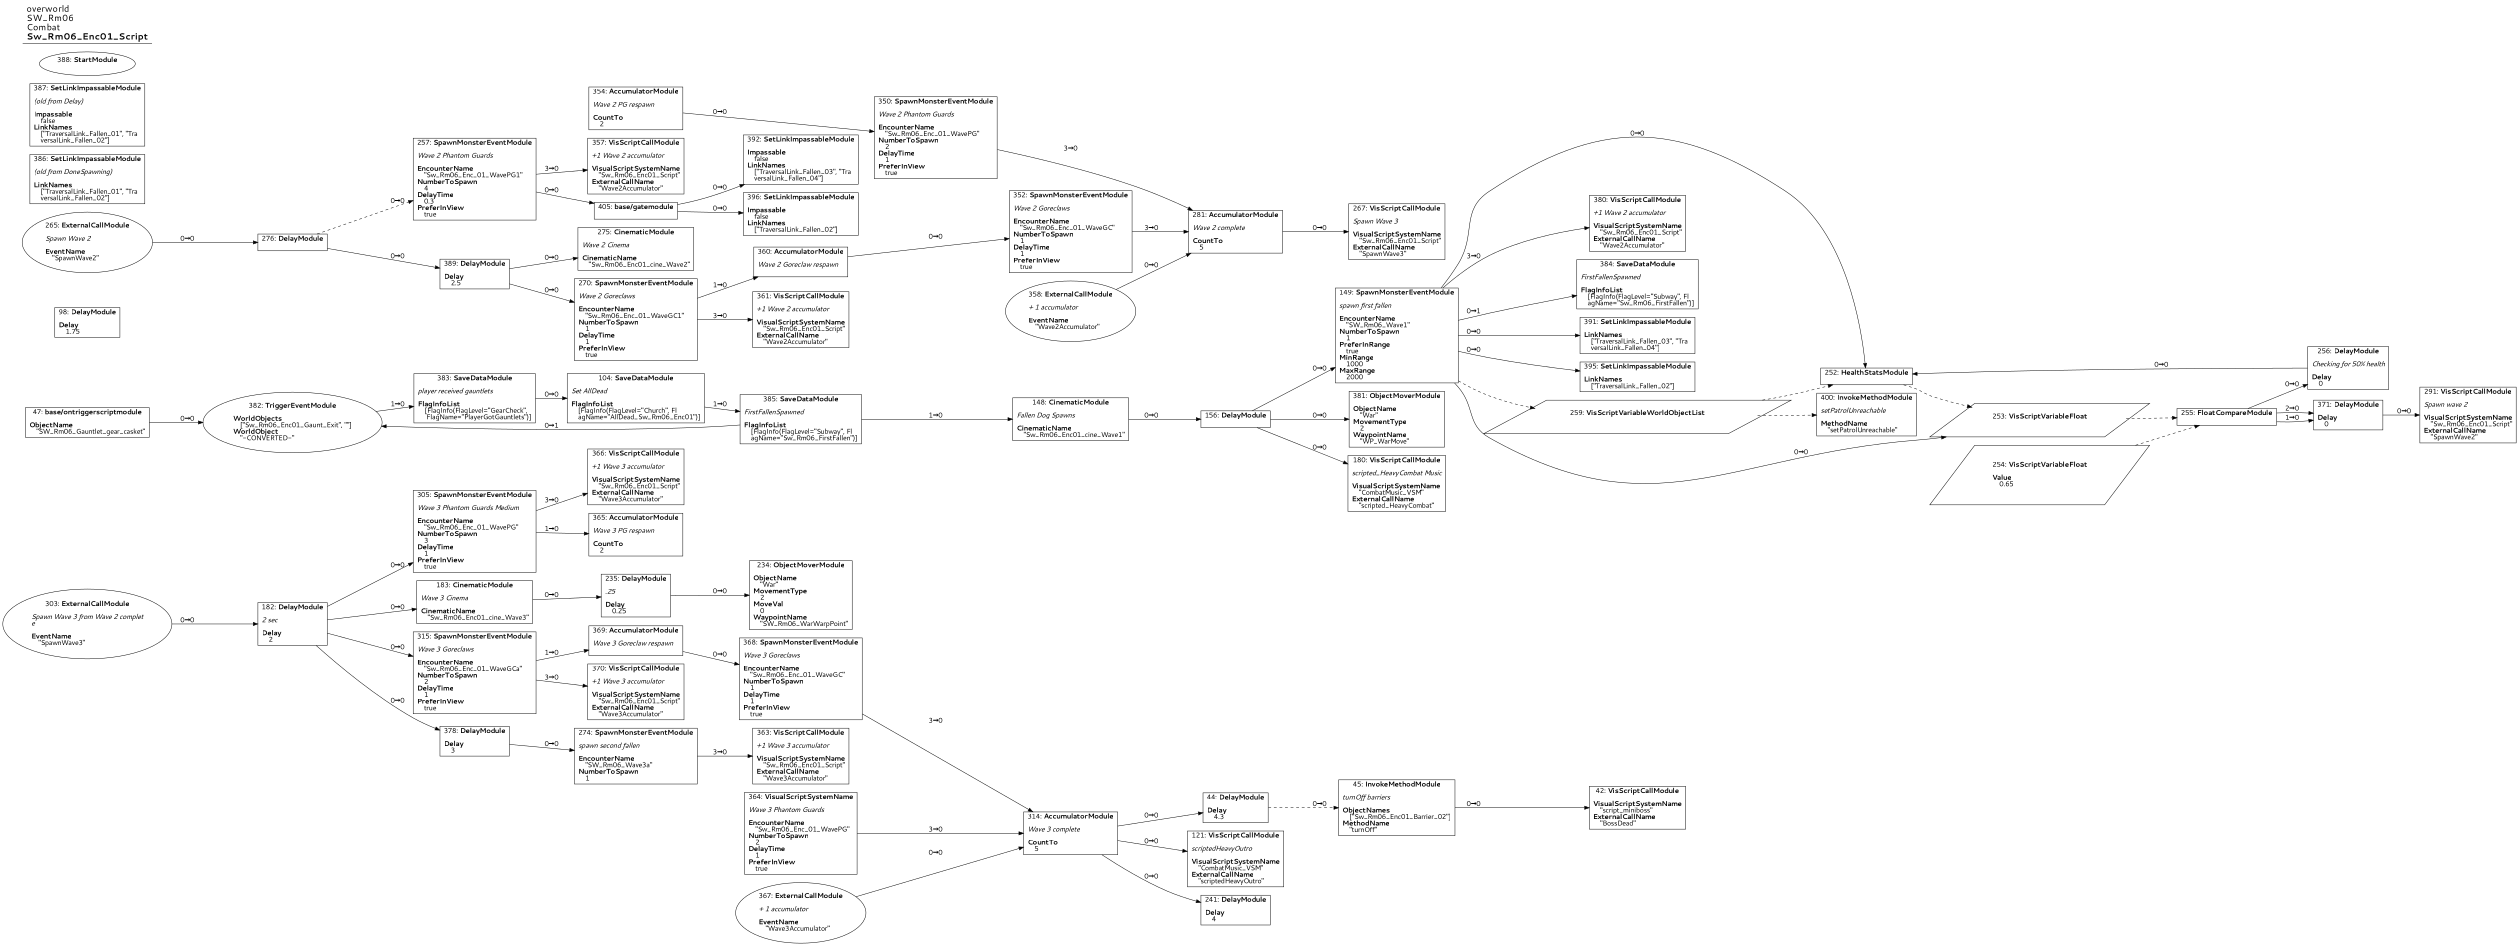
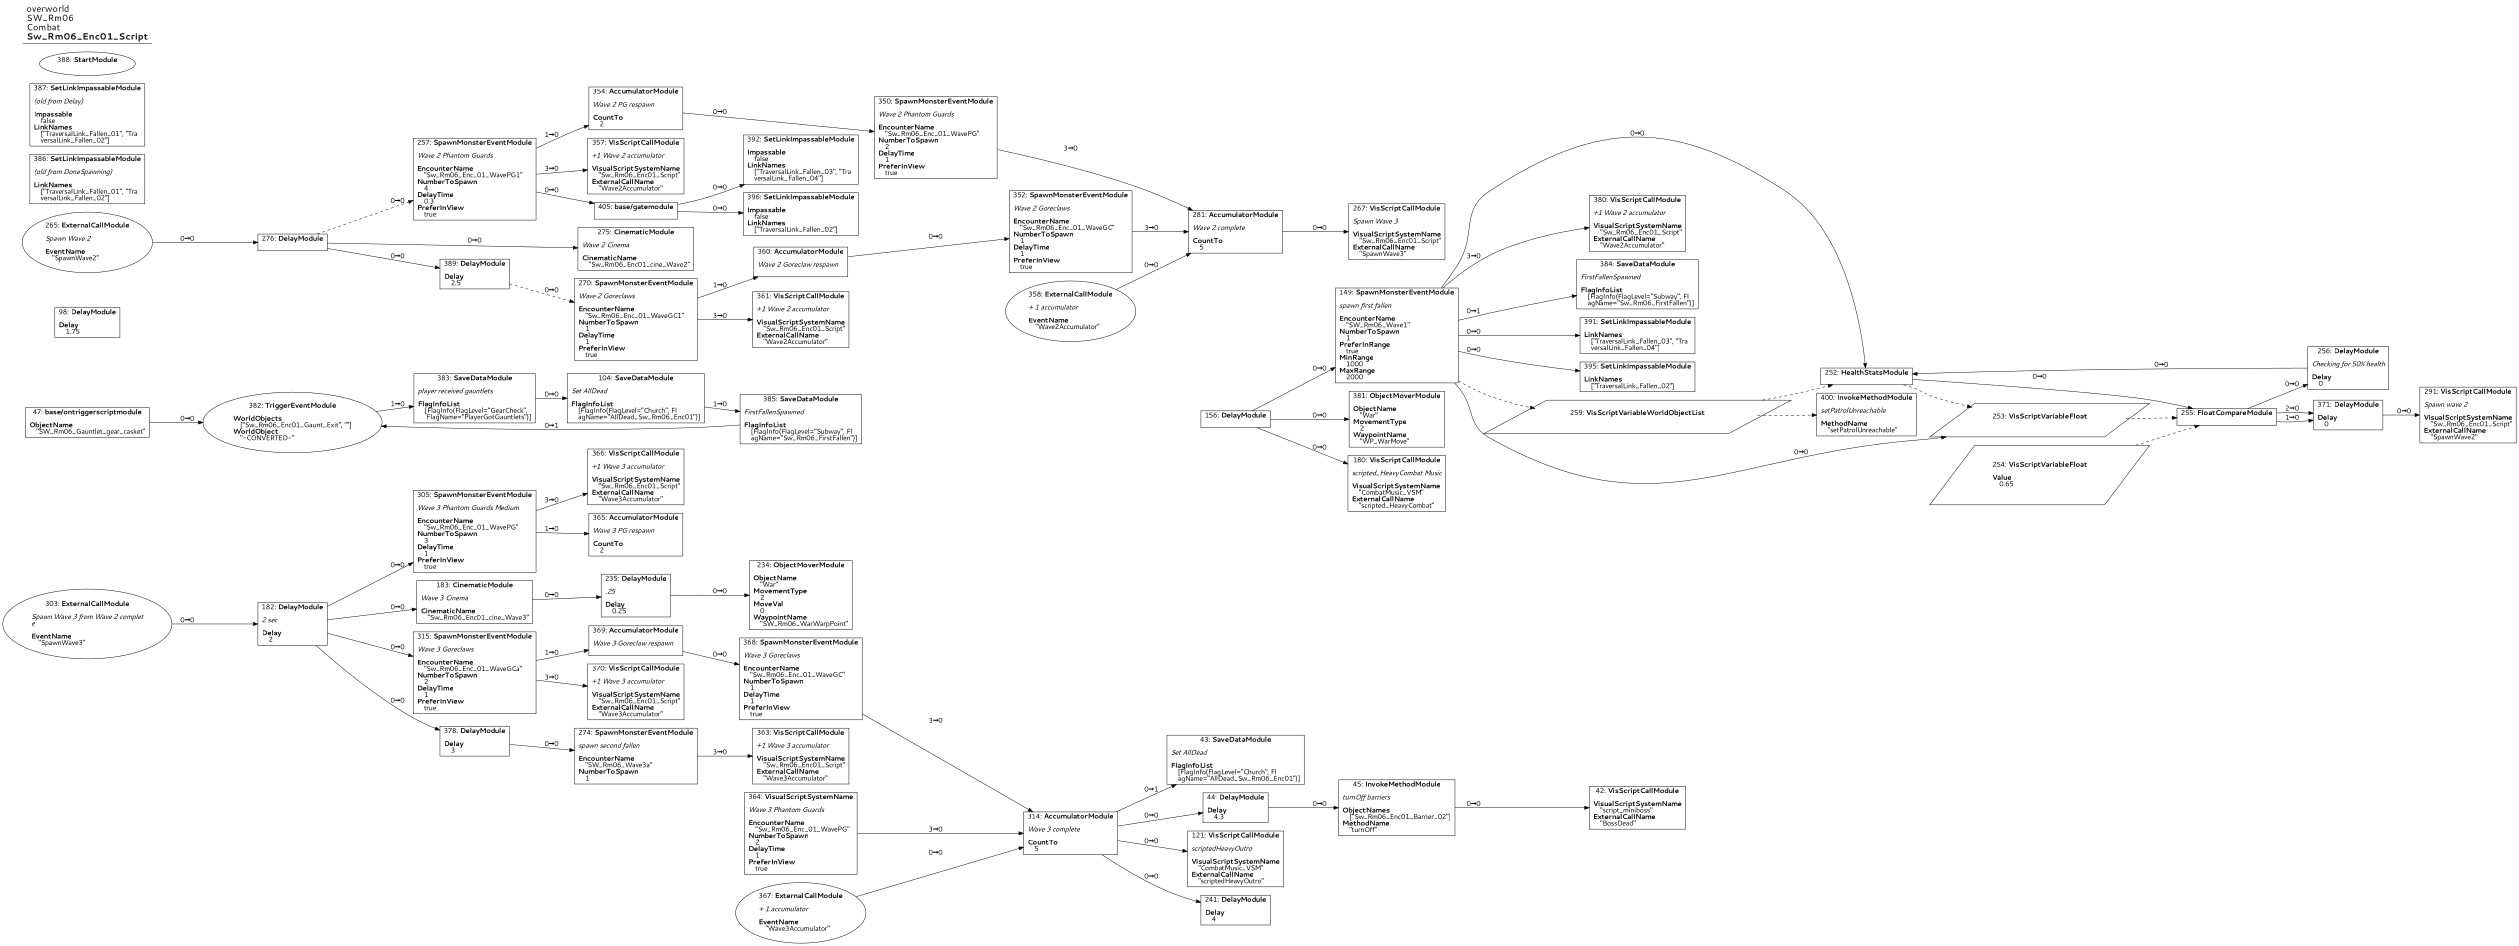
none -> (560, 137)
(541, 264) -> (450, 245)
(540, 292) -> (540, 292)
none -> (2051, 390)
(1071, 419) -> none
none -> (1236, 760)
(1301, 808) -> (1301, 808)
